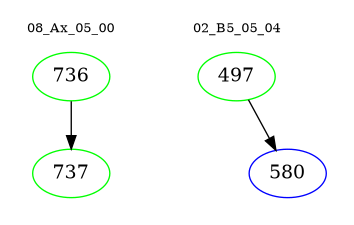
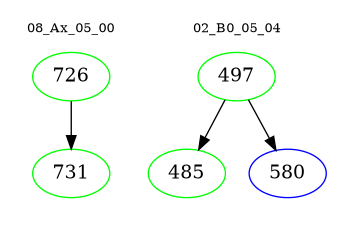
(237, 29) -> (237, 29)
(71, 77) -> (71, 77)
(71, 173) -> (71, 173)
none -> (187, 173)
